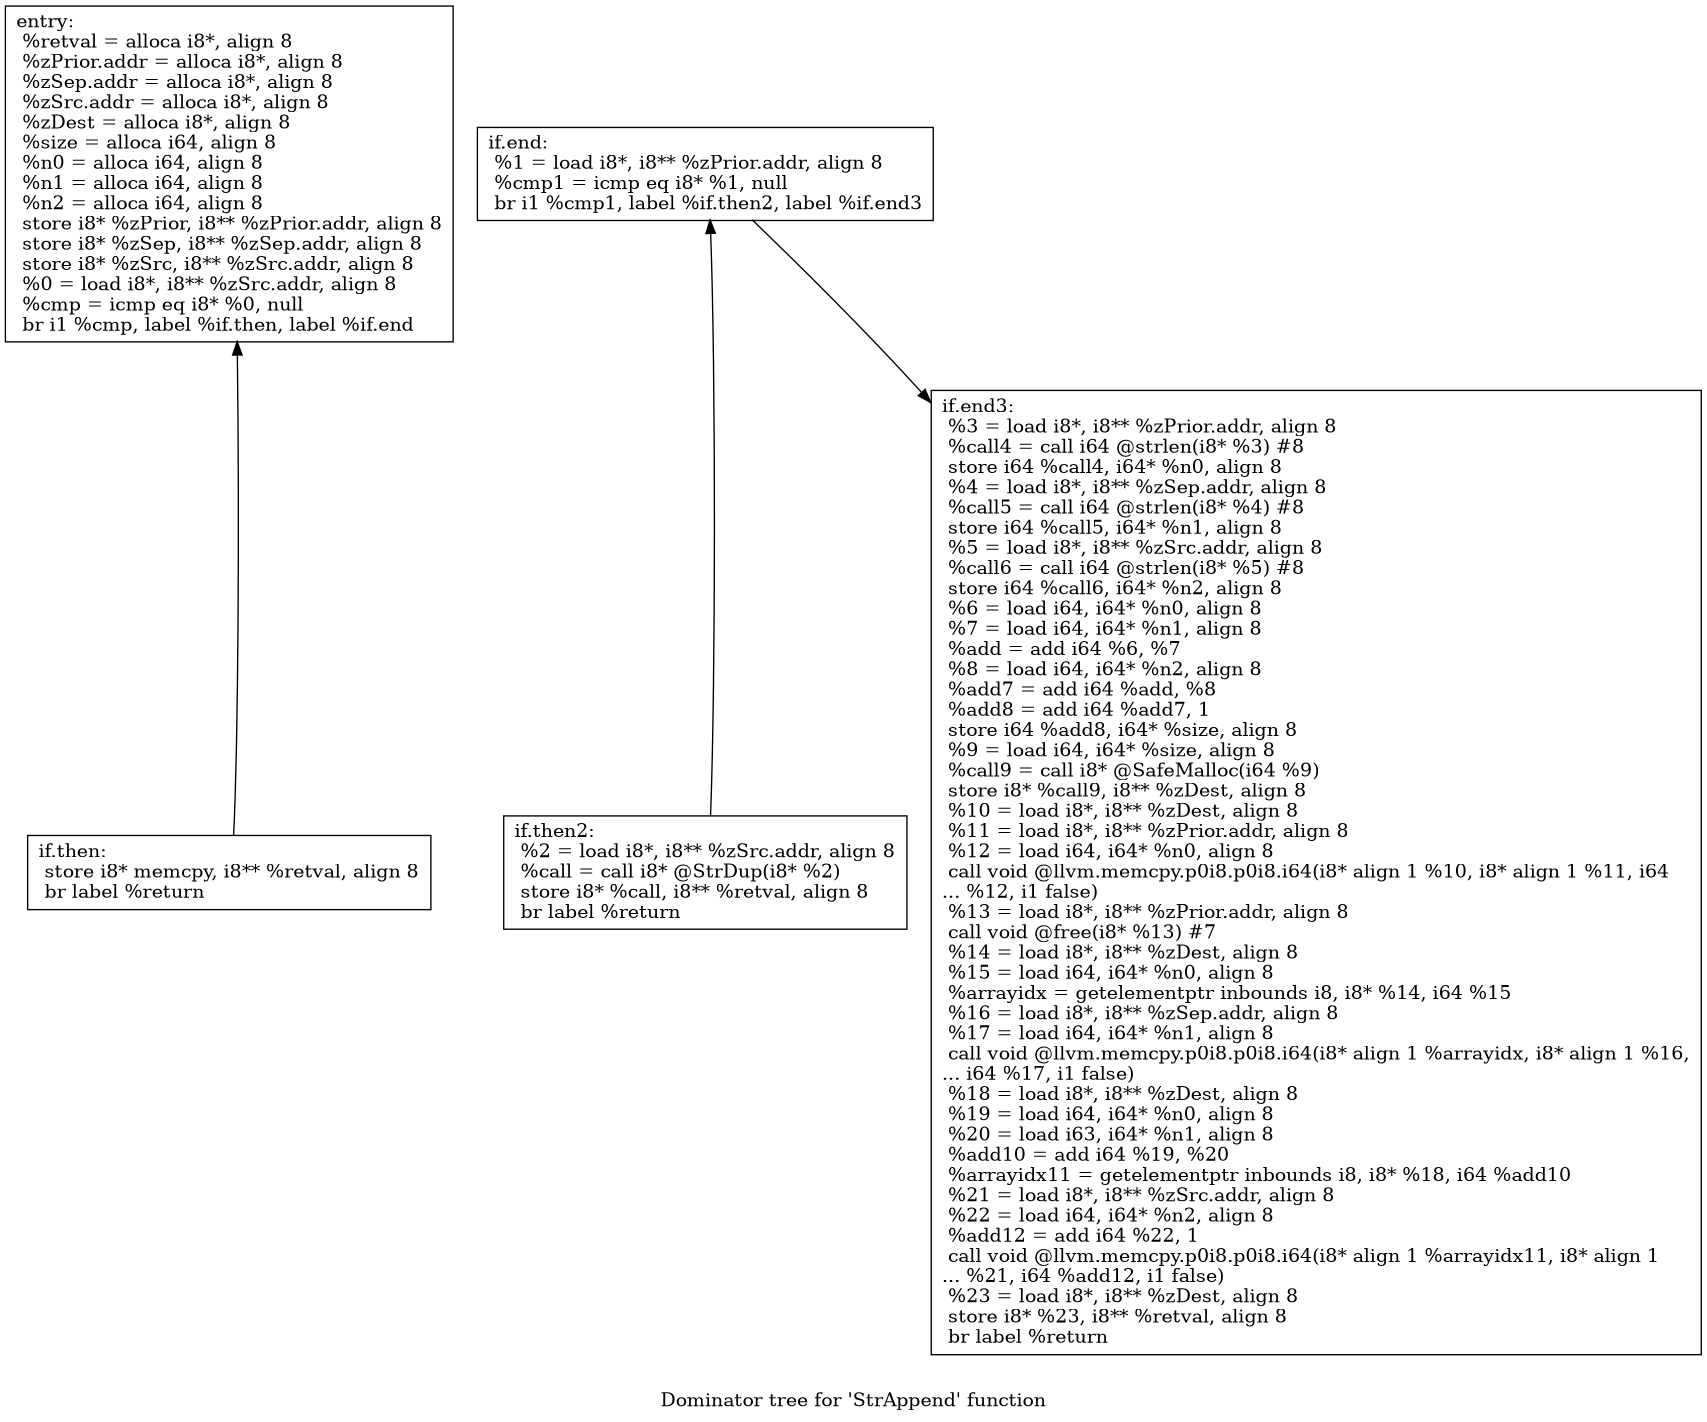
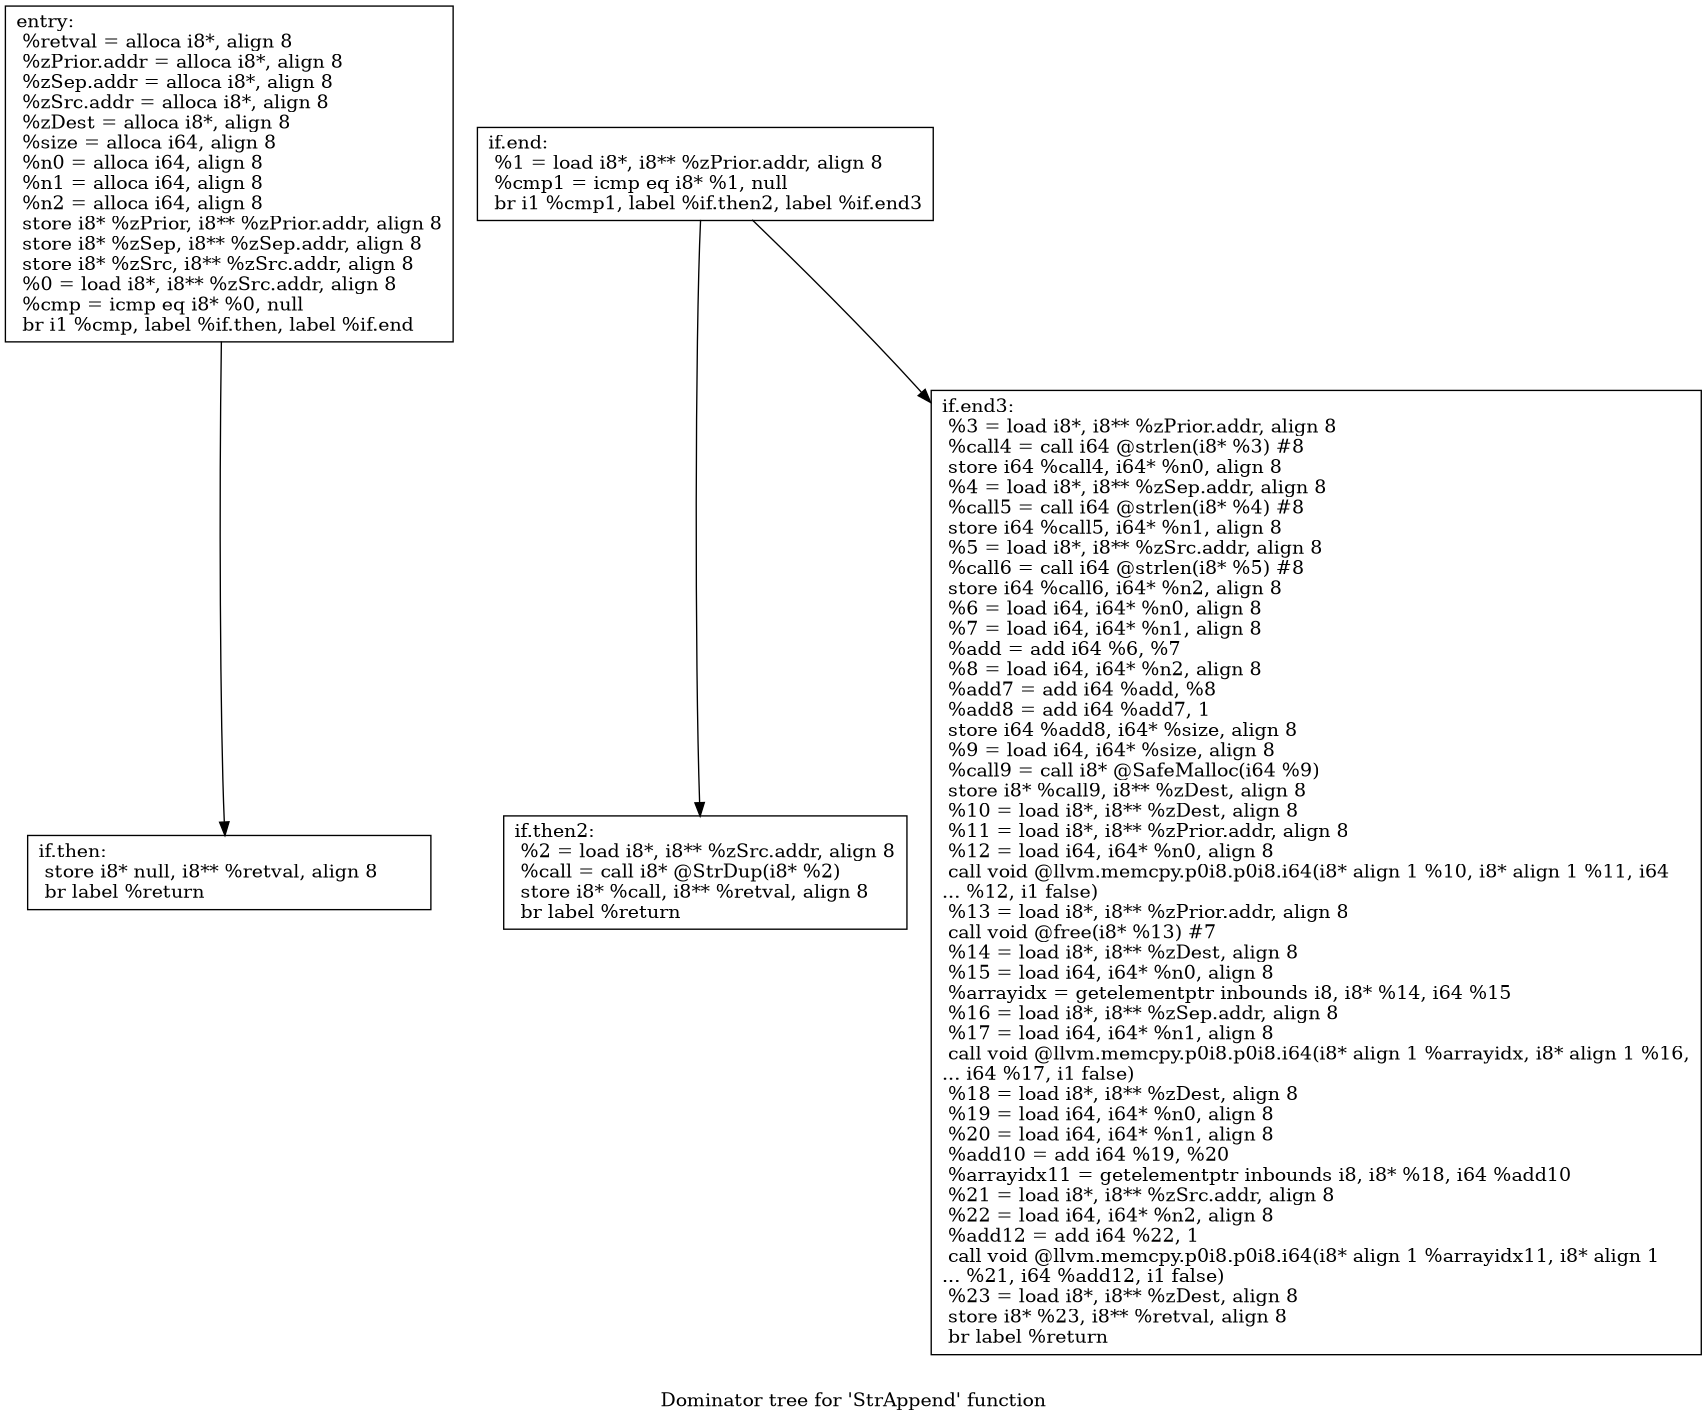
(714, 525) -> (696, 511)
(238, 595) -> (220, 582)
(229, 872) -> (208, 872)
(1109, 1135) -> (1109, 1135)
